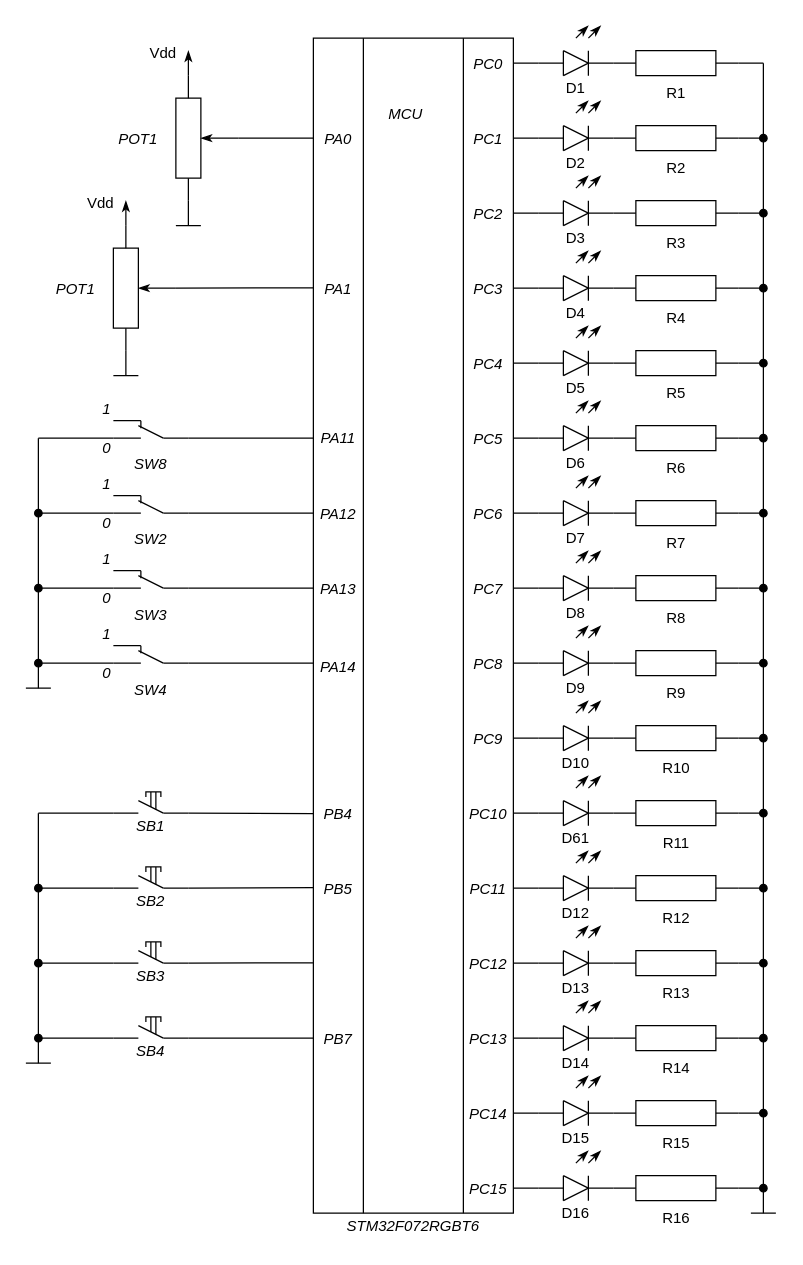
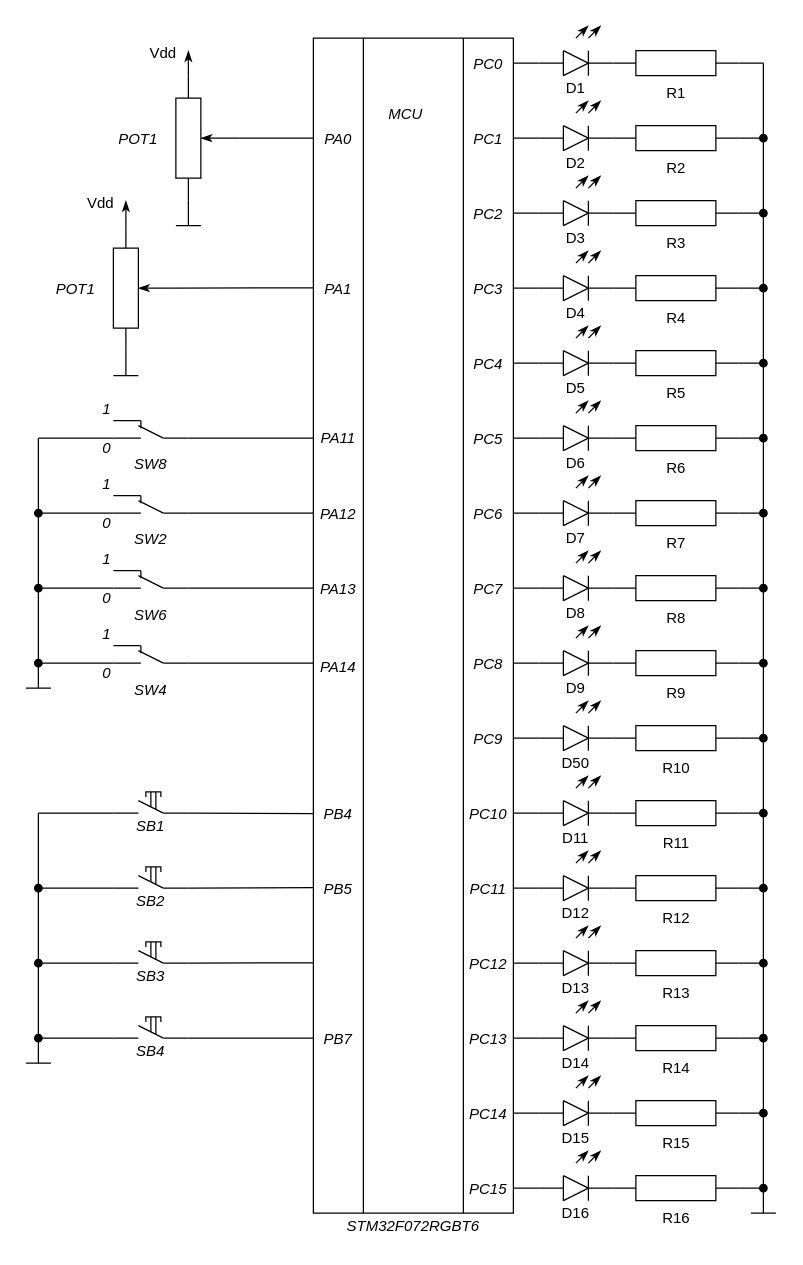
(150, 615) -> (150, 615)
(576, 763) -> (576, 763)
(576, 838) -> (576, 838)
